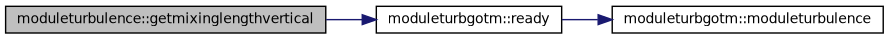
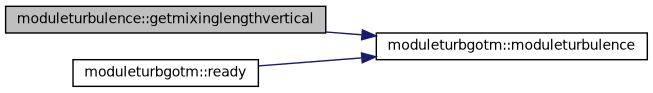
(344, 20) -> (344, 33)
